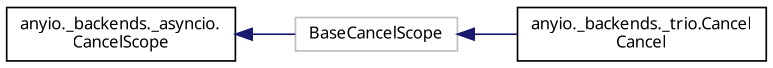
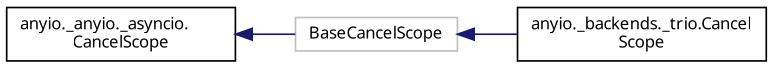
(121, 34) -> (121, 34)
(642, 34) -> (642, 34)
